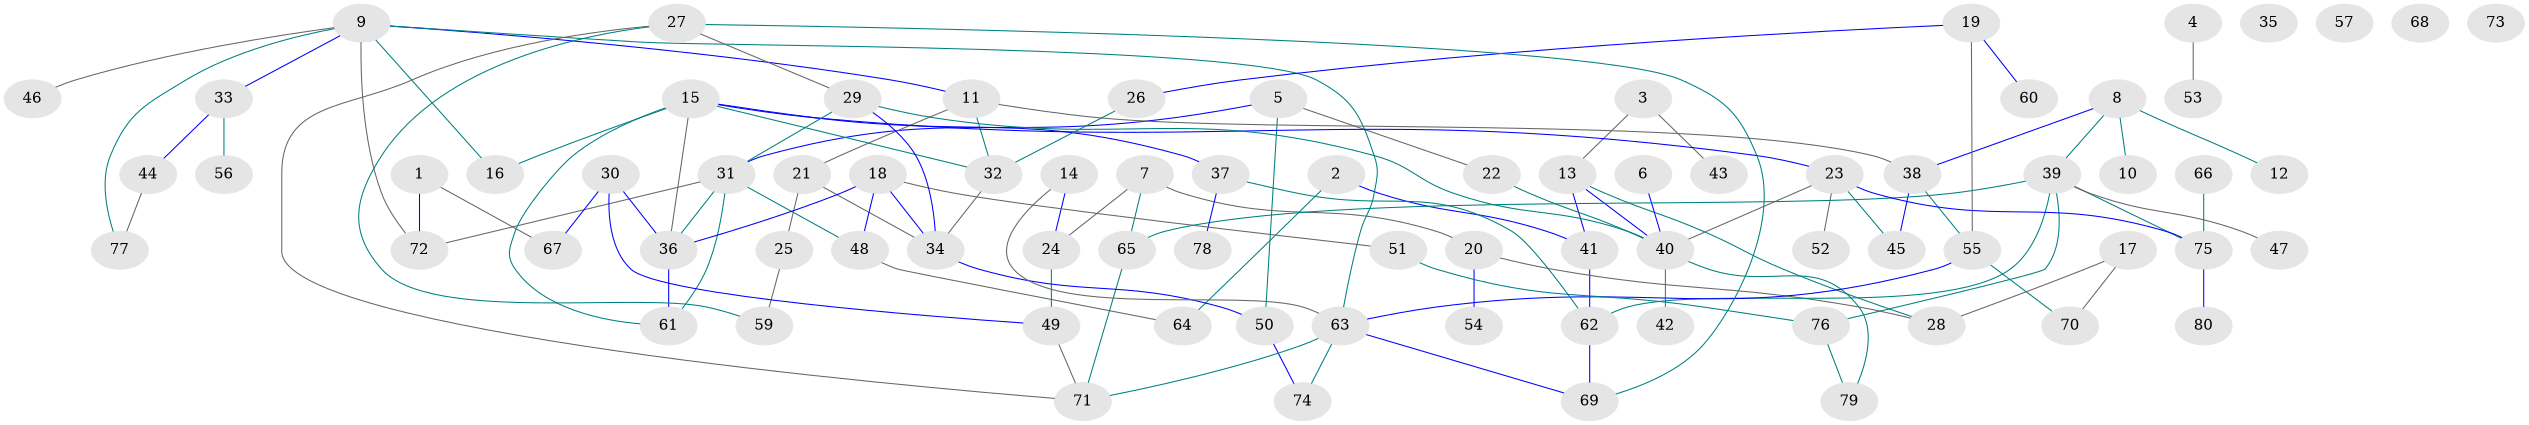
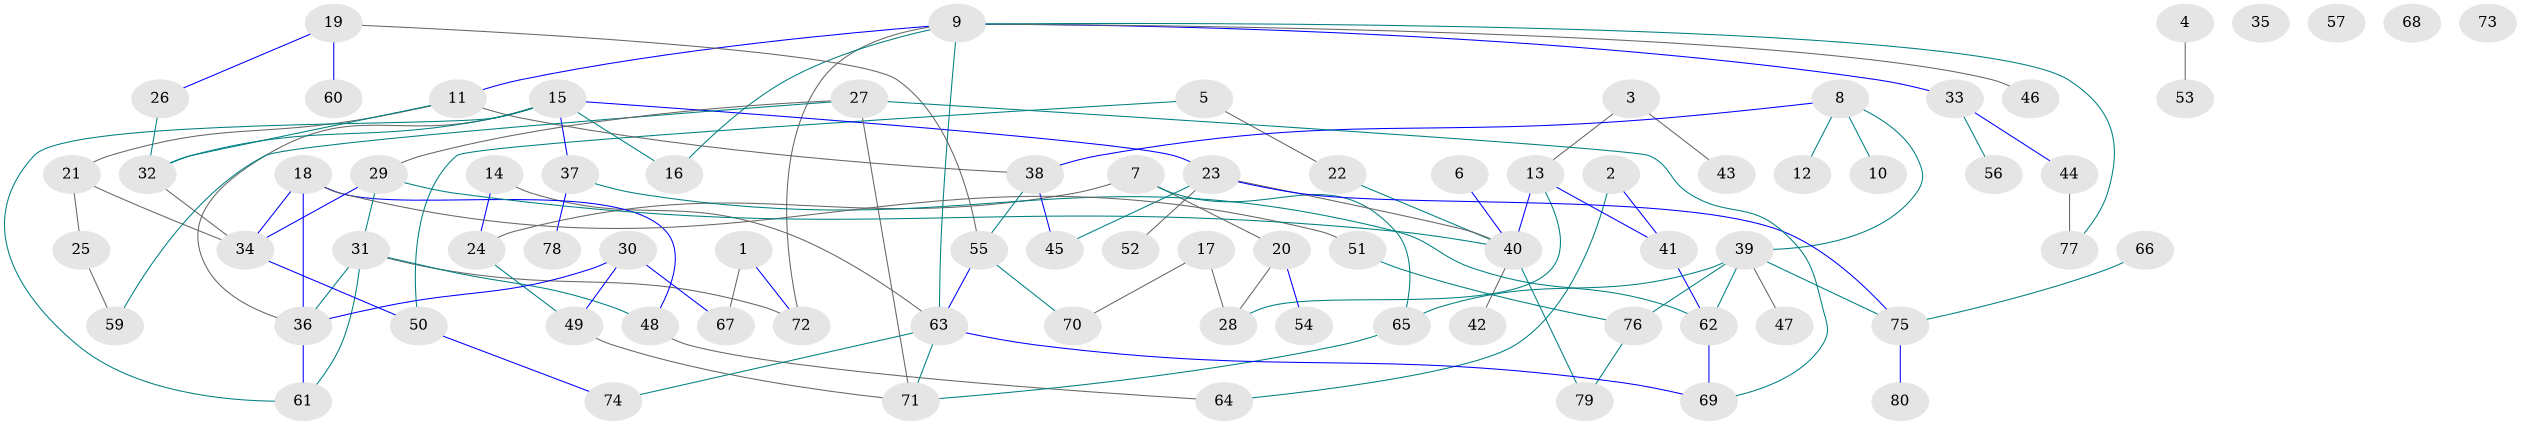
(872, 134) -> none
